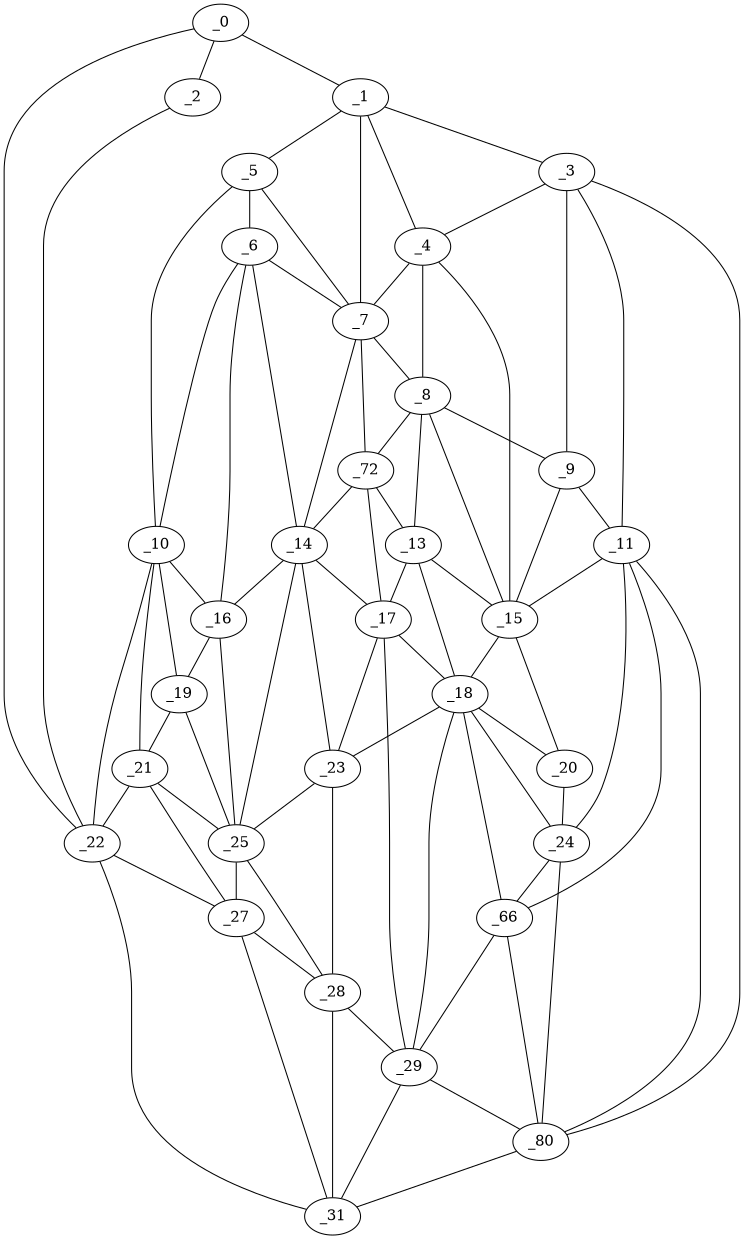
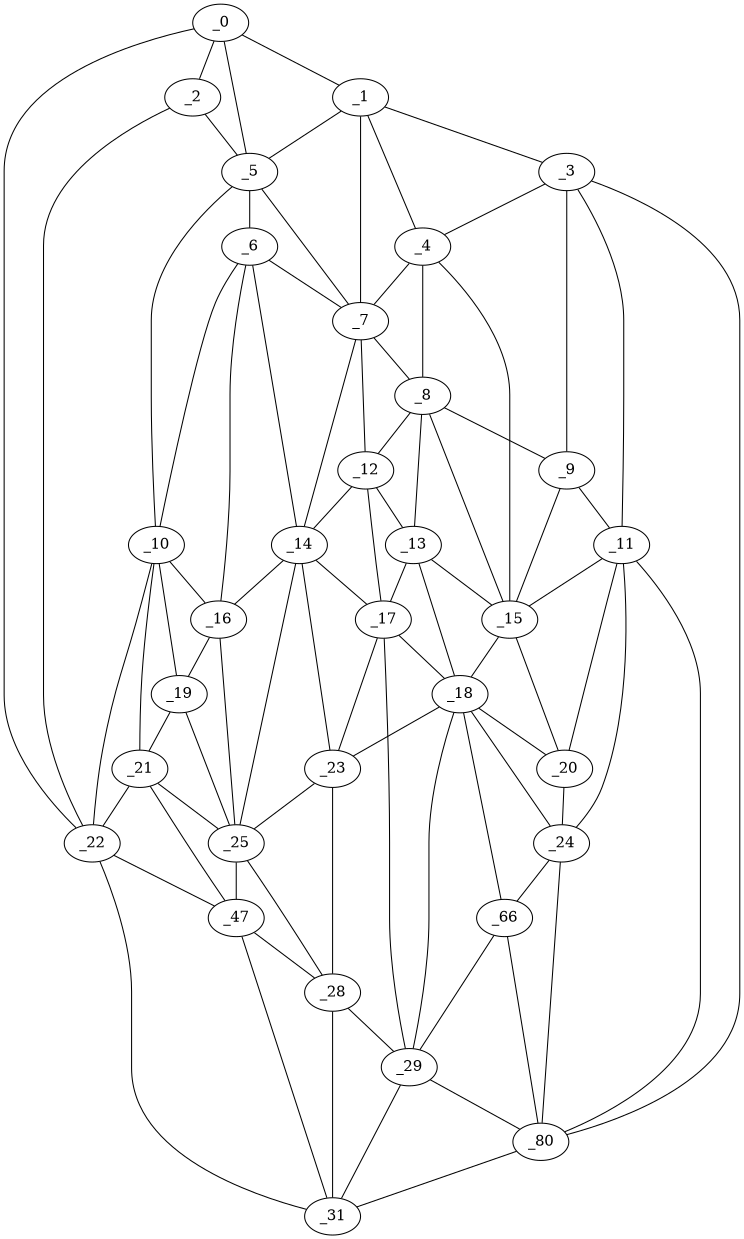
none -> (235, 97)
none -> (221, 135)
(366, 470) -> (366, 470)
(661, 765) -> (593, 657)
(236, 918) -> (236, 918)
